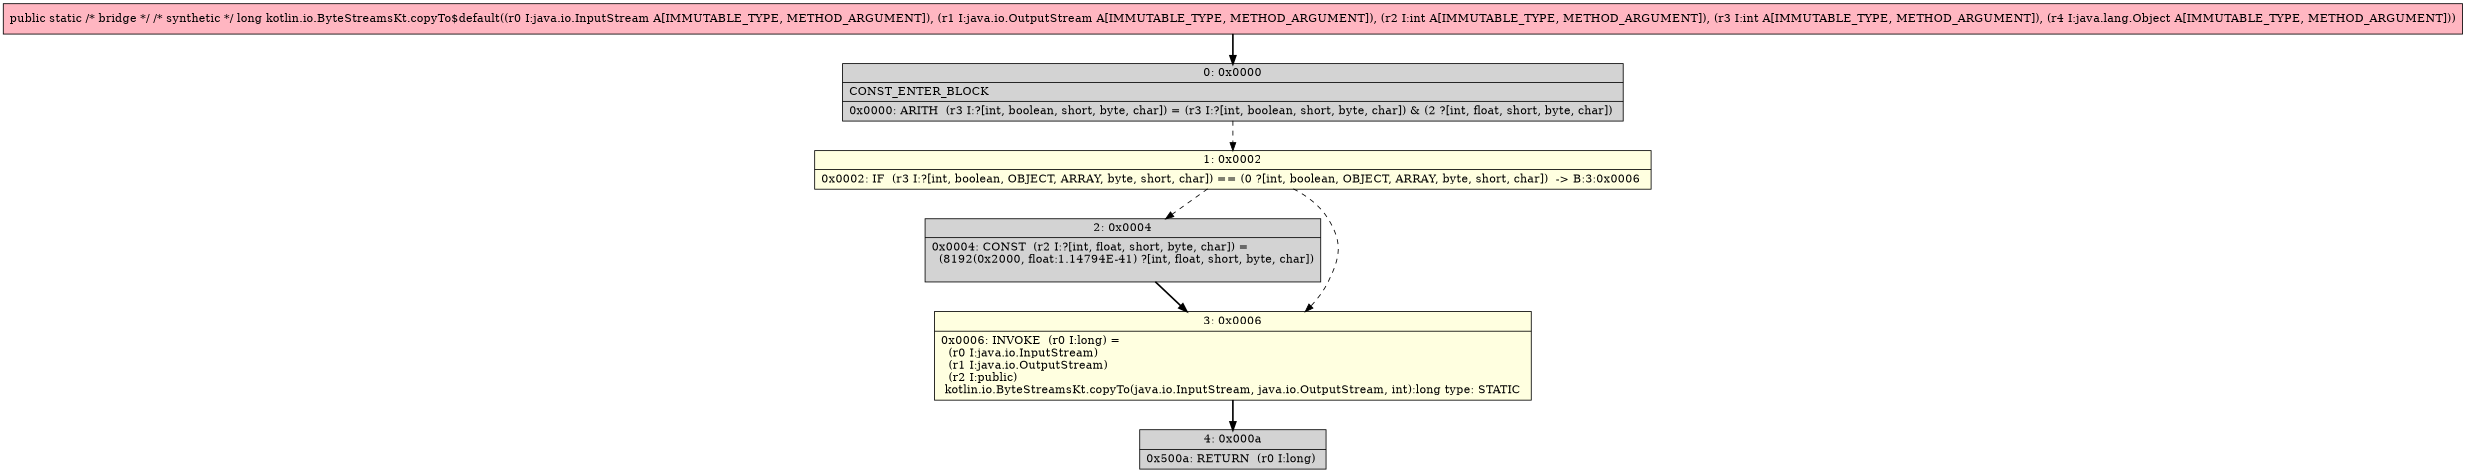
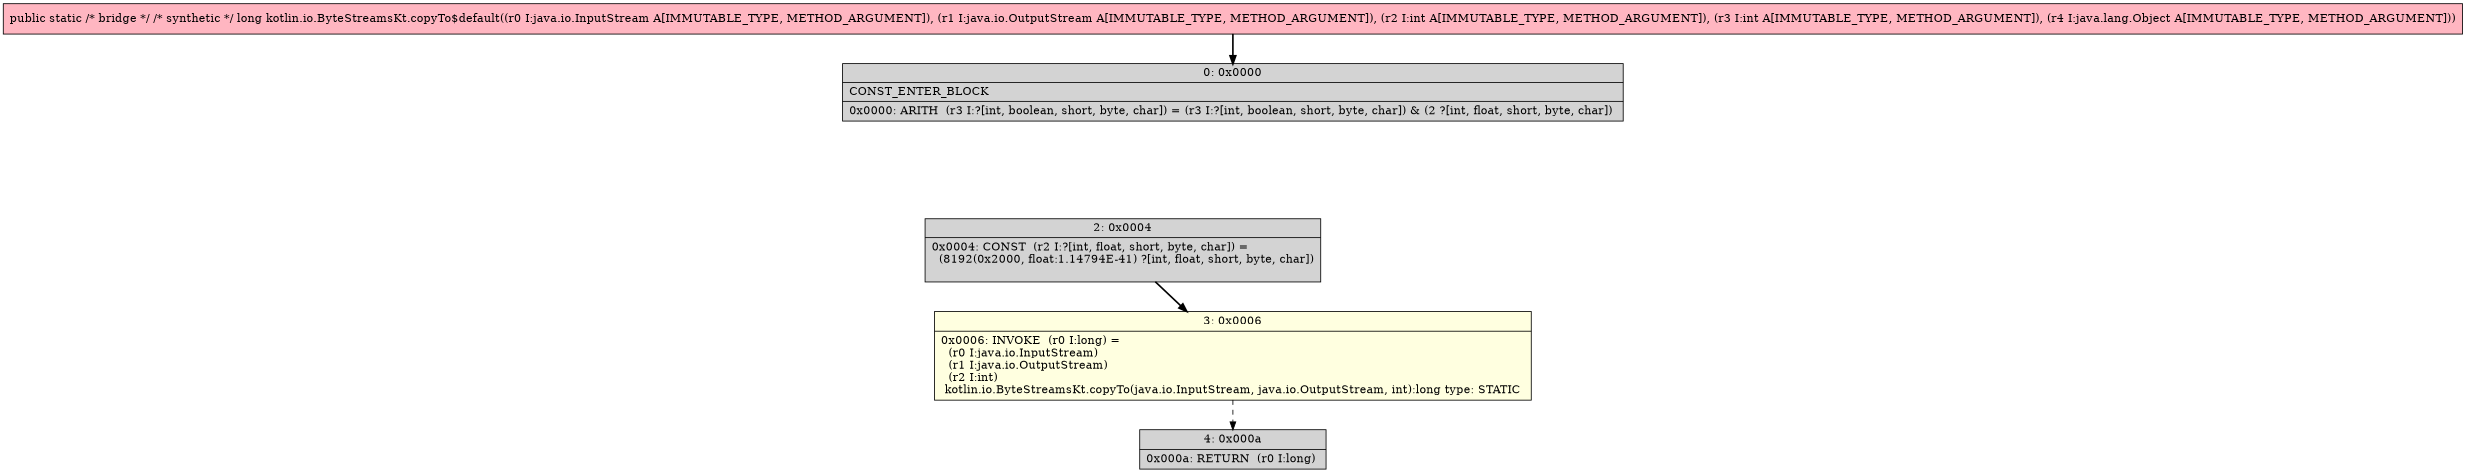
(1233, 170) -> none
(980, 378) -> (970, 378)
(1233, 411) -> (1233, 411)
(1233, 459) -> (1233, 459)
